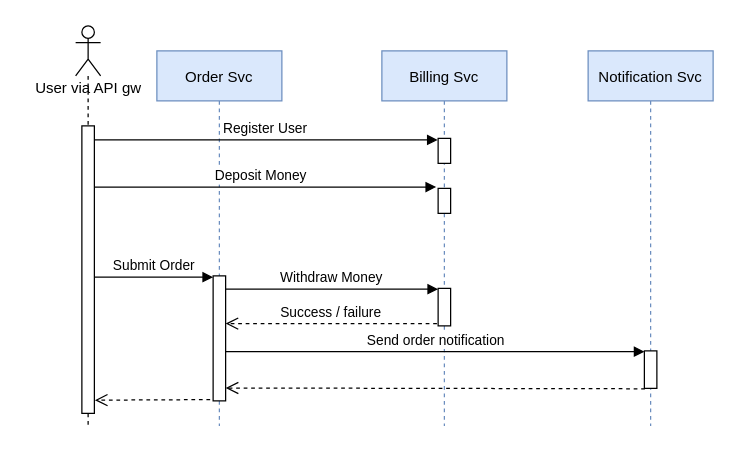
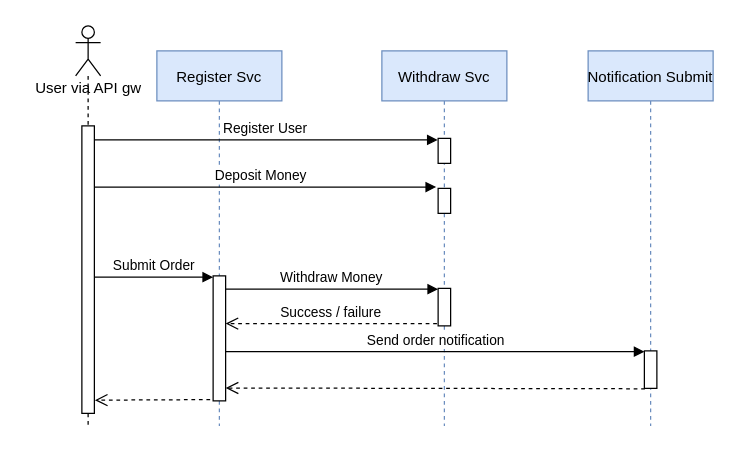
(219, 76) -> (219, 76)
(444, 76) -> (444, 76)
(650, 76) -> (650, 76)
